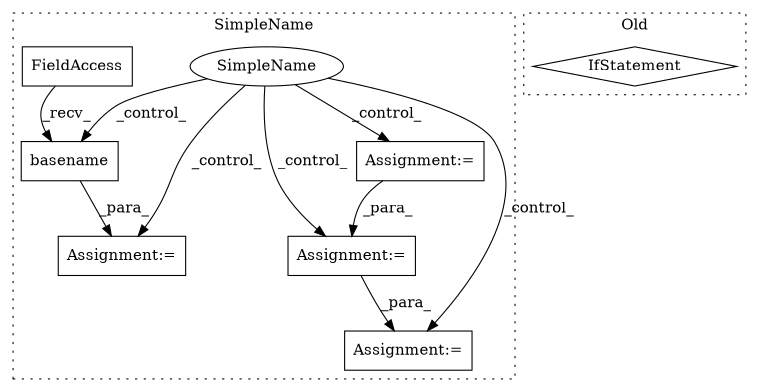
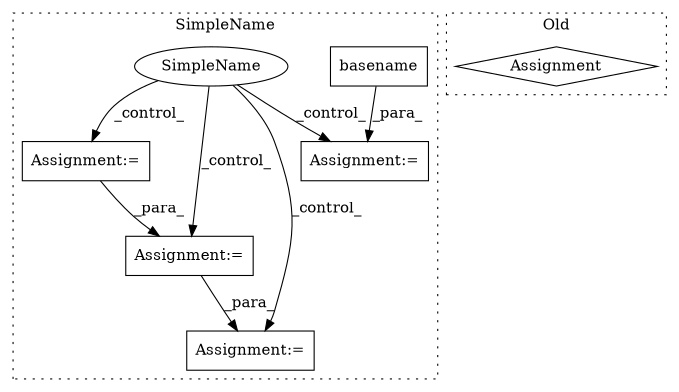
(77, 66) -> none
(635, 66) -> (556, 66)
(142, 95) -> none
